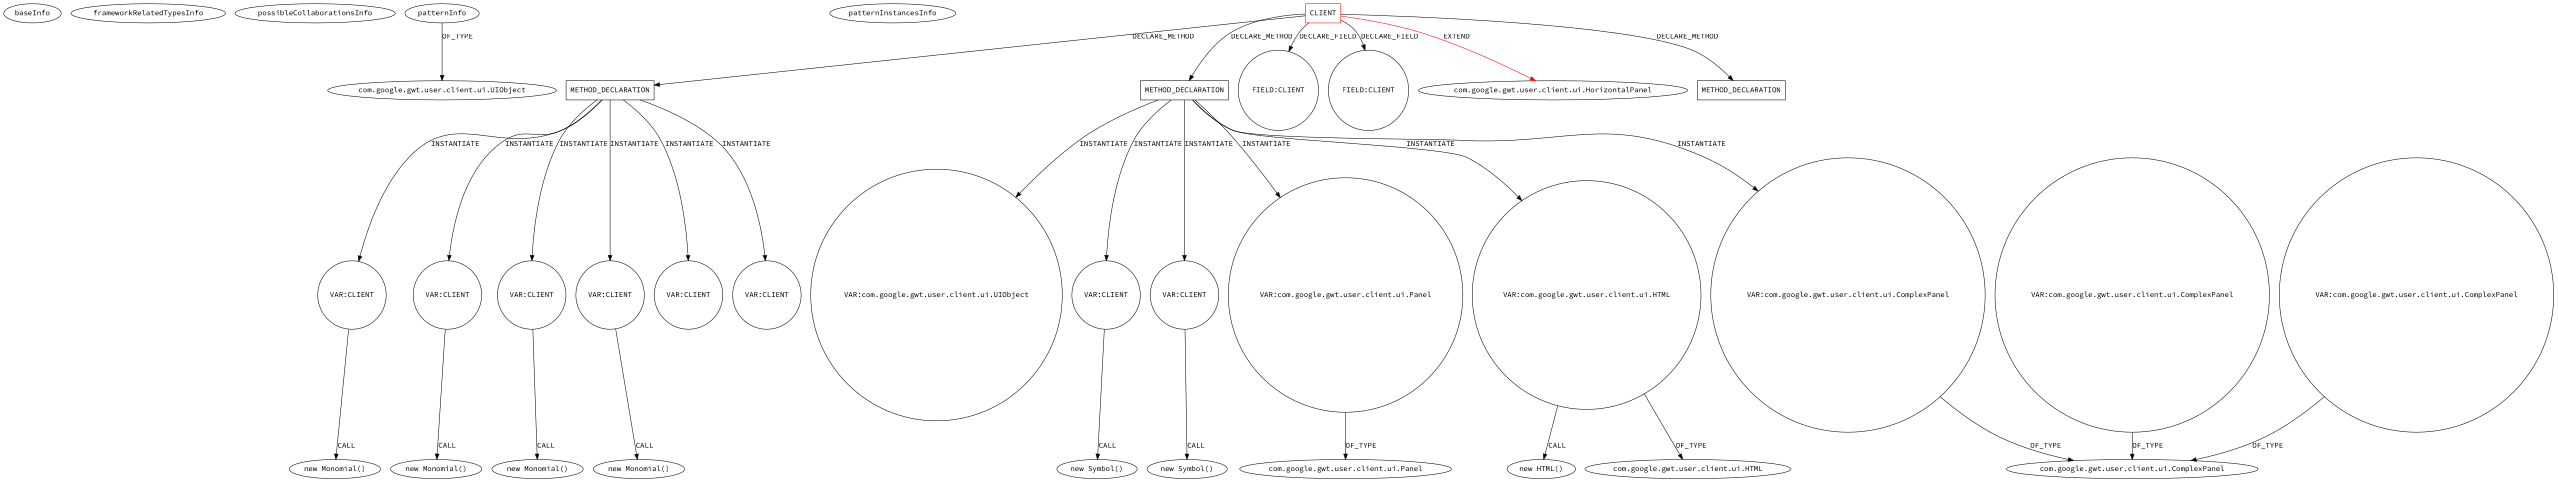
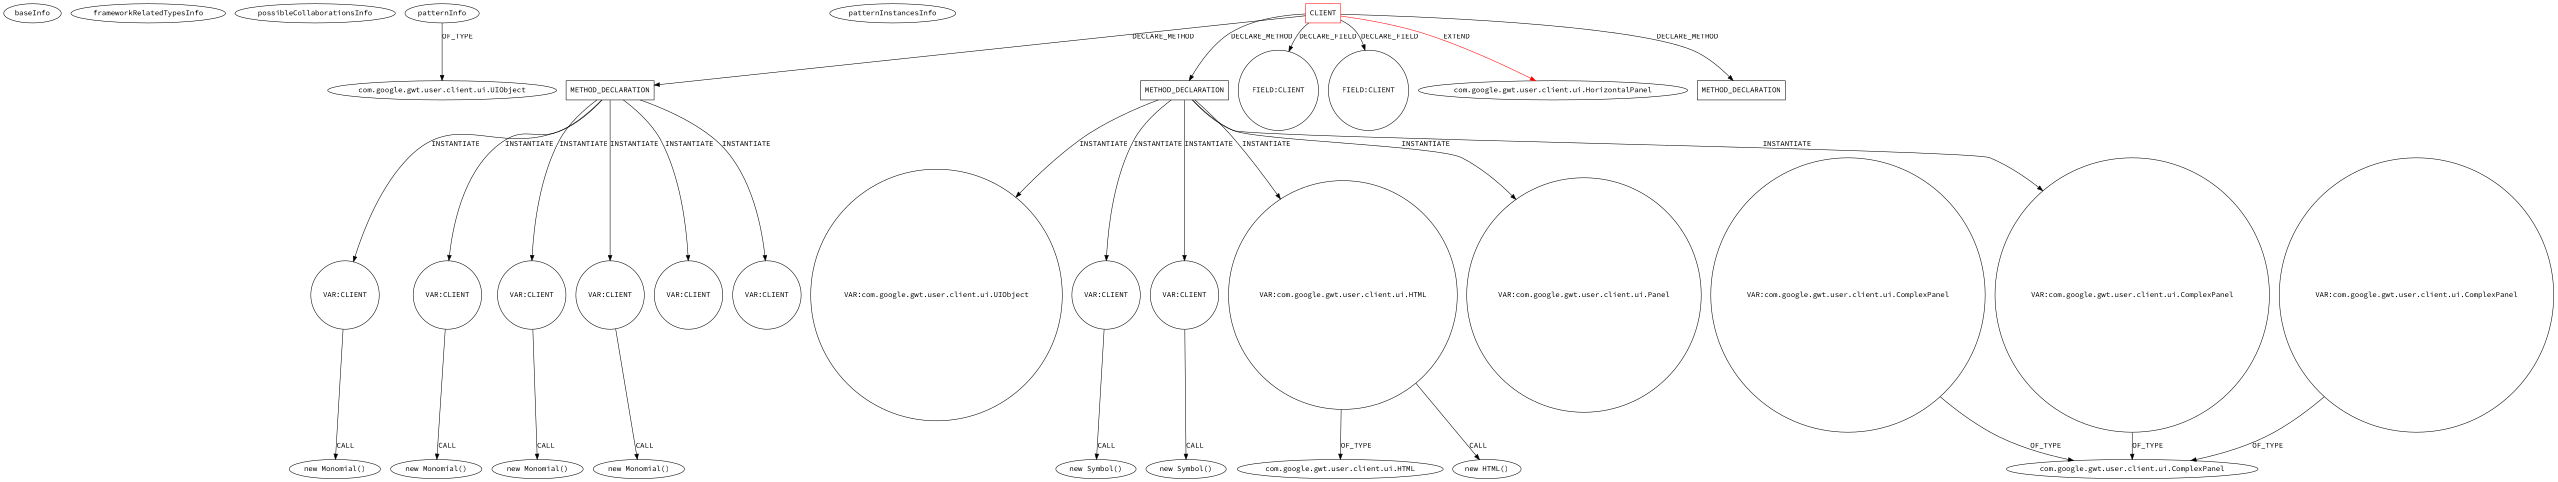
(1346, 469) -> none
